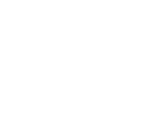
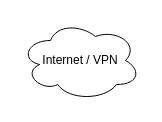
none -> (81, 61)
